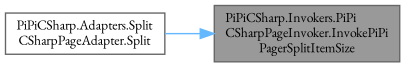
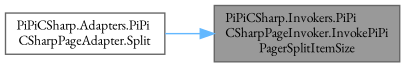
(85, 34) -> (85, 34)
